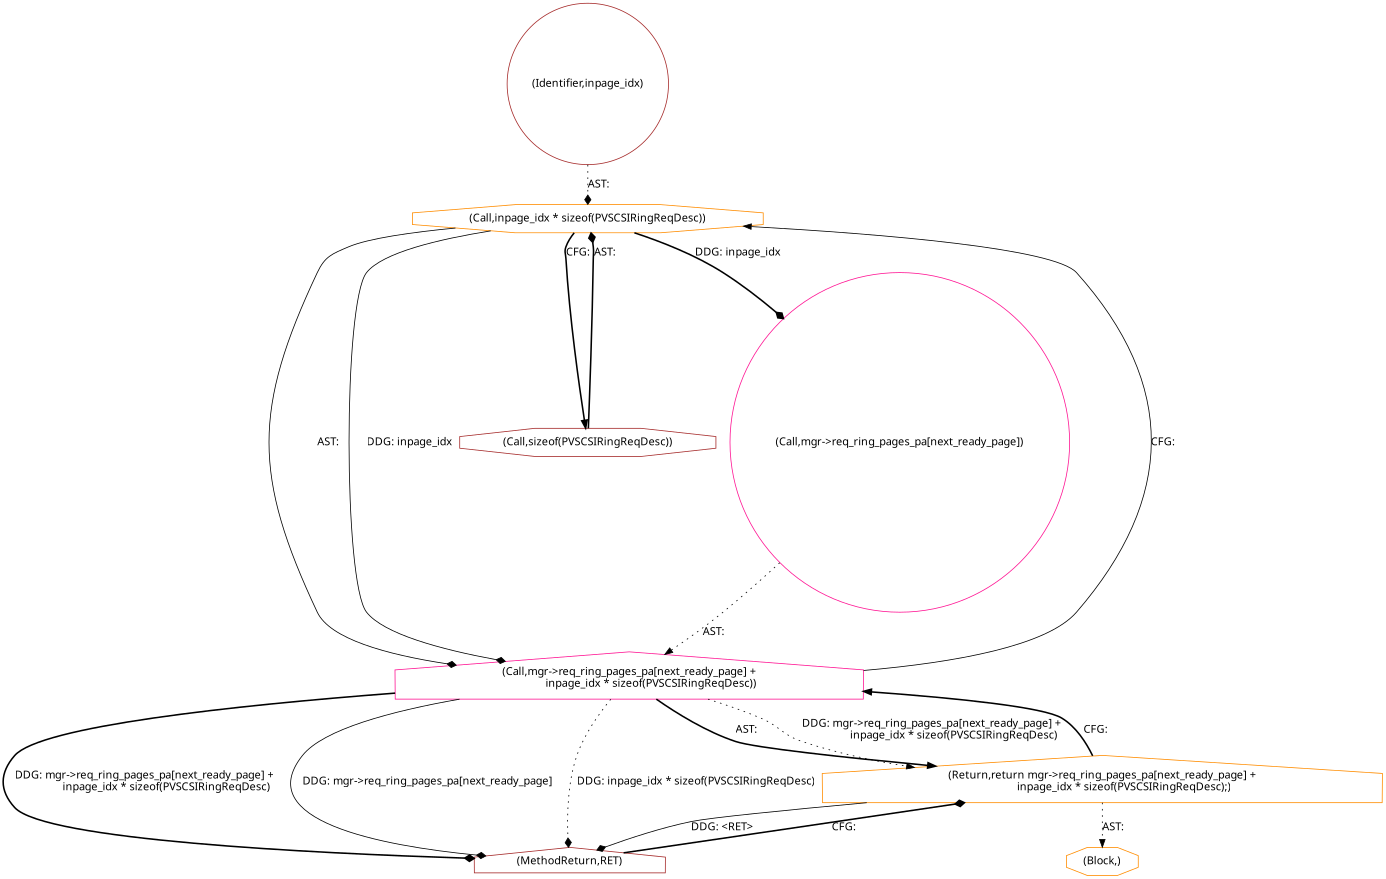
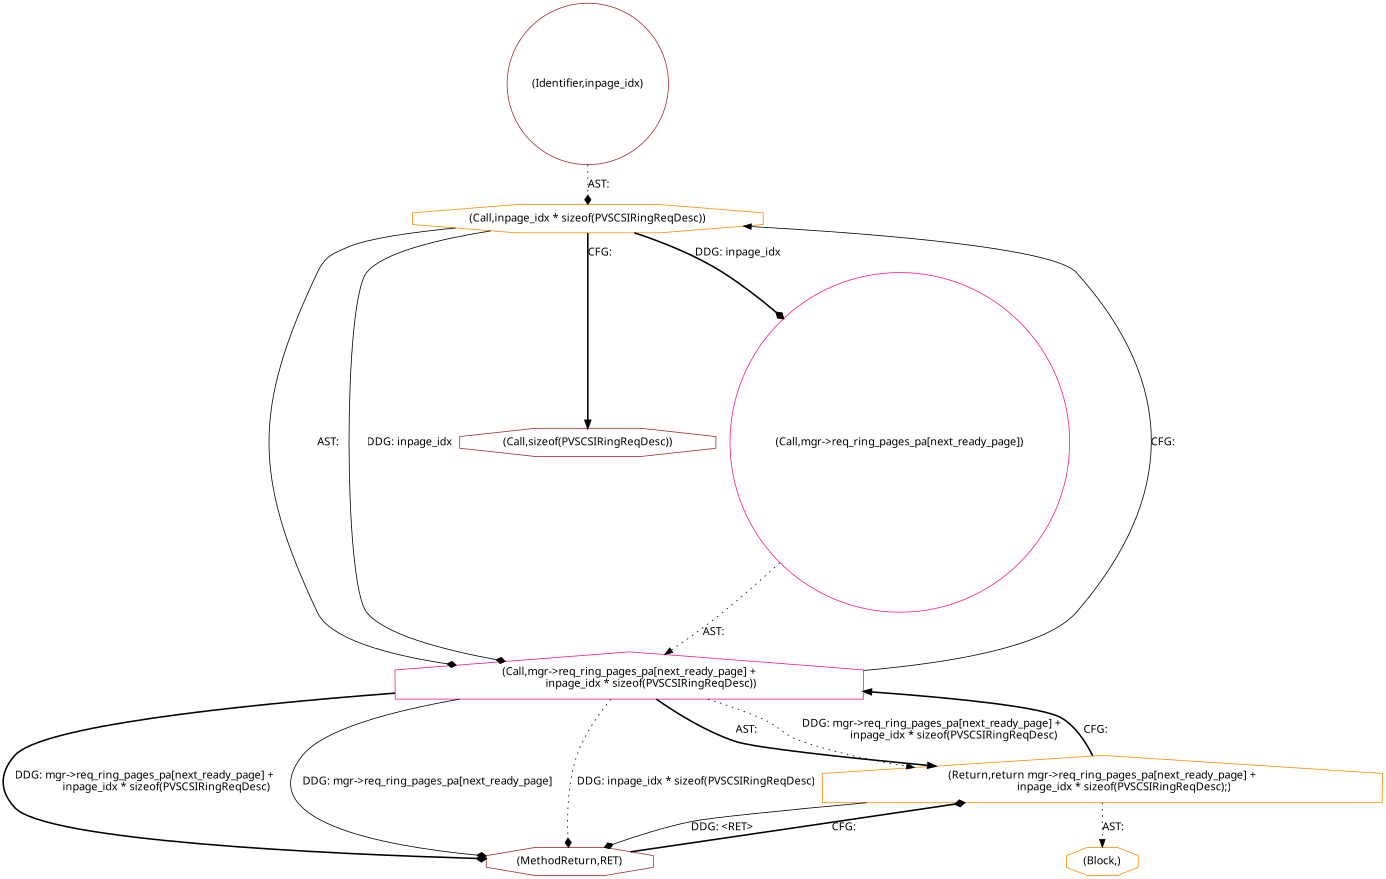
(592, 335) -> none
(570, 861) -> (570, 861)
